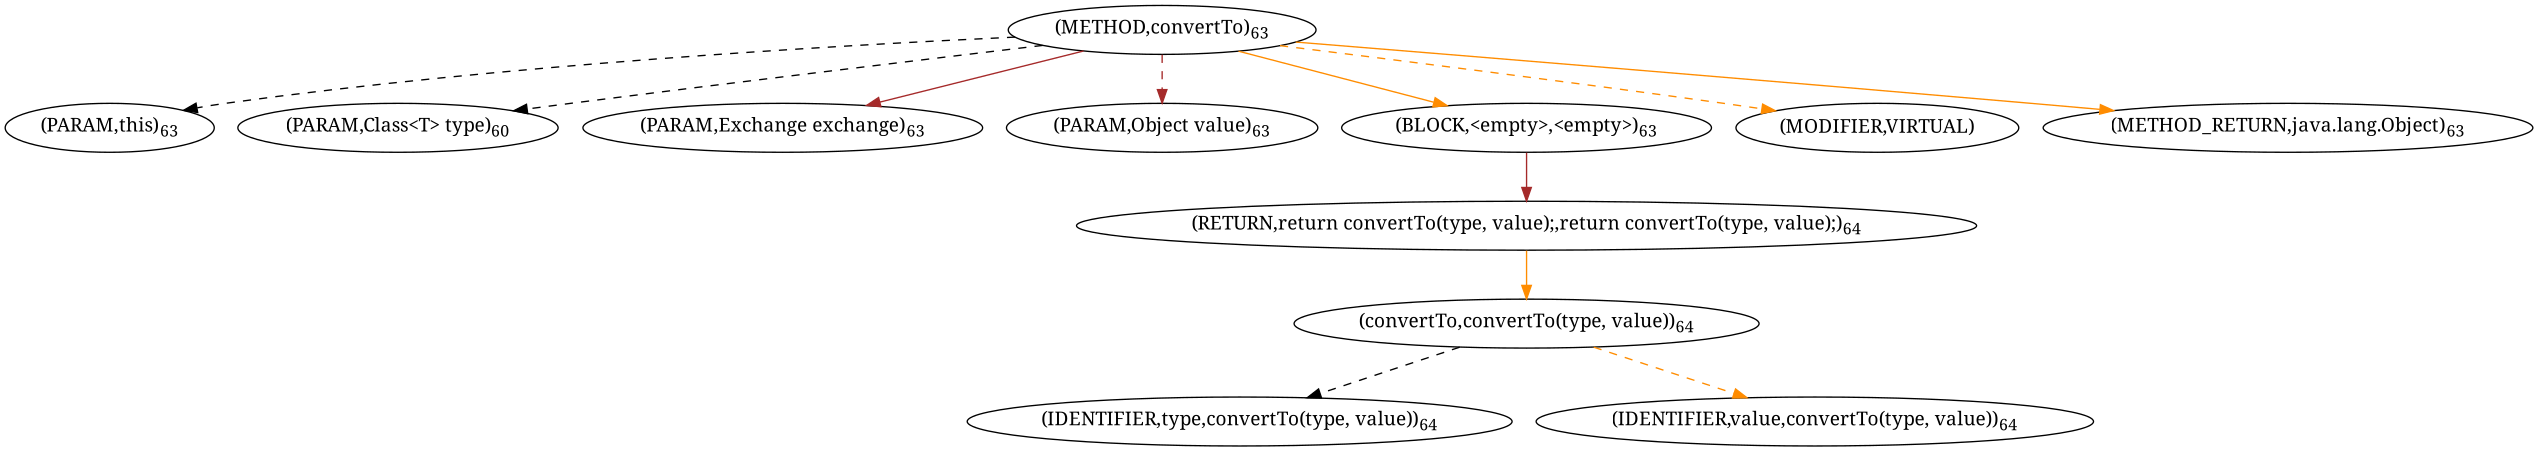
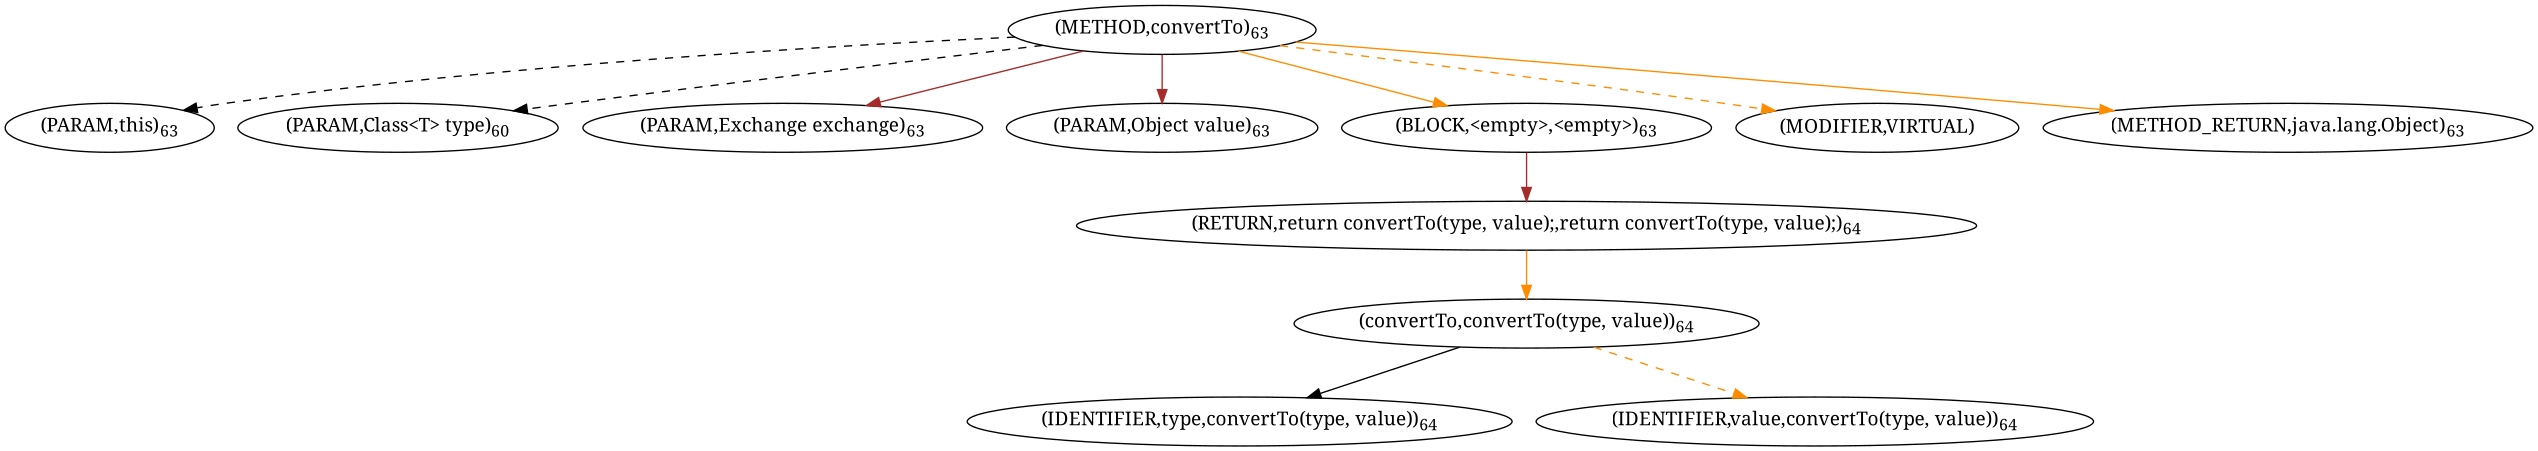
(1162, 72) -> (1162, 72)
(1390, 370) -> (1390, 370)
